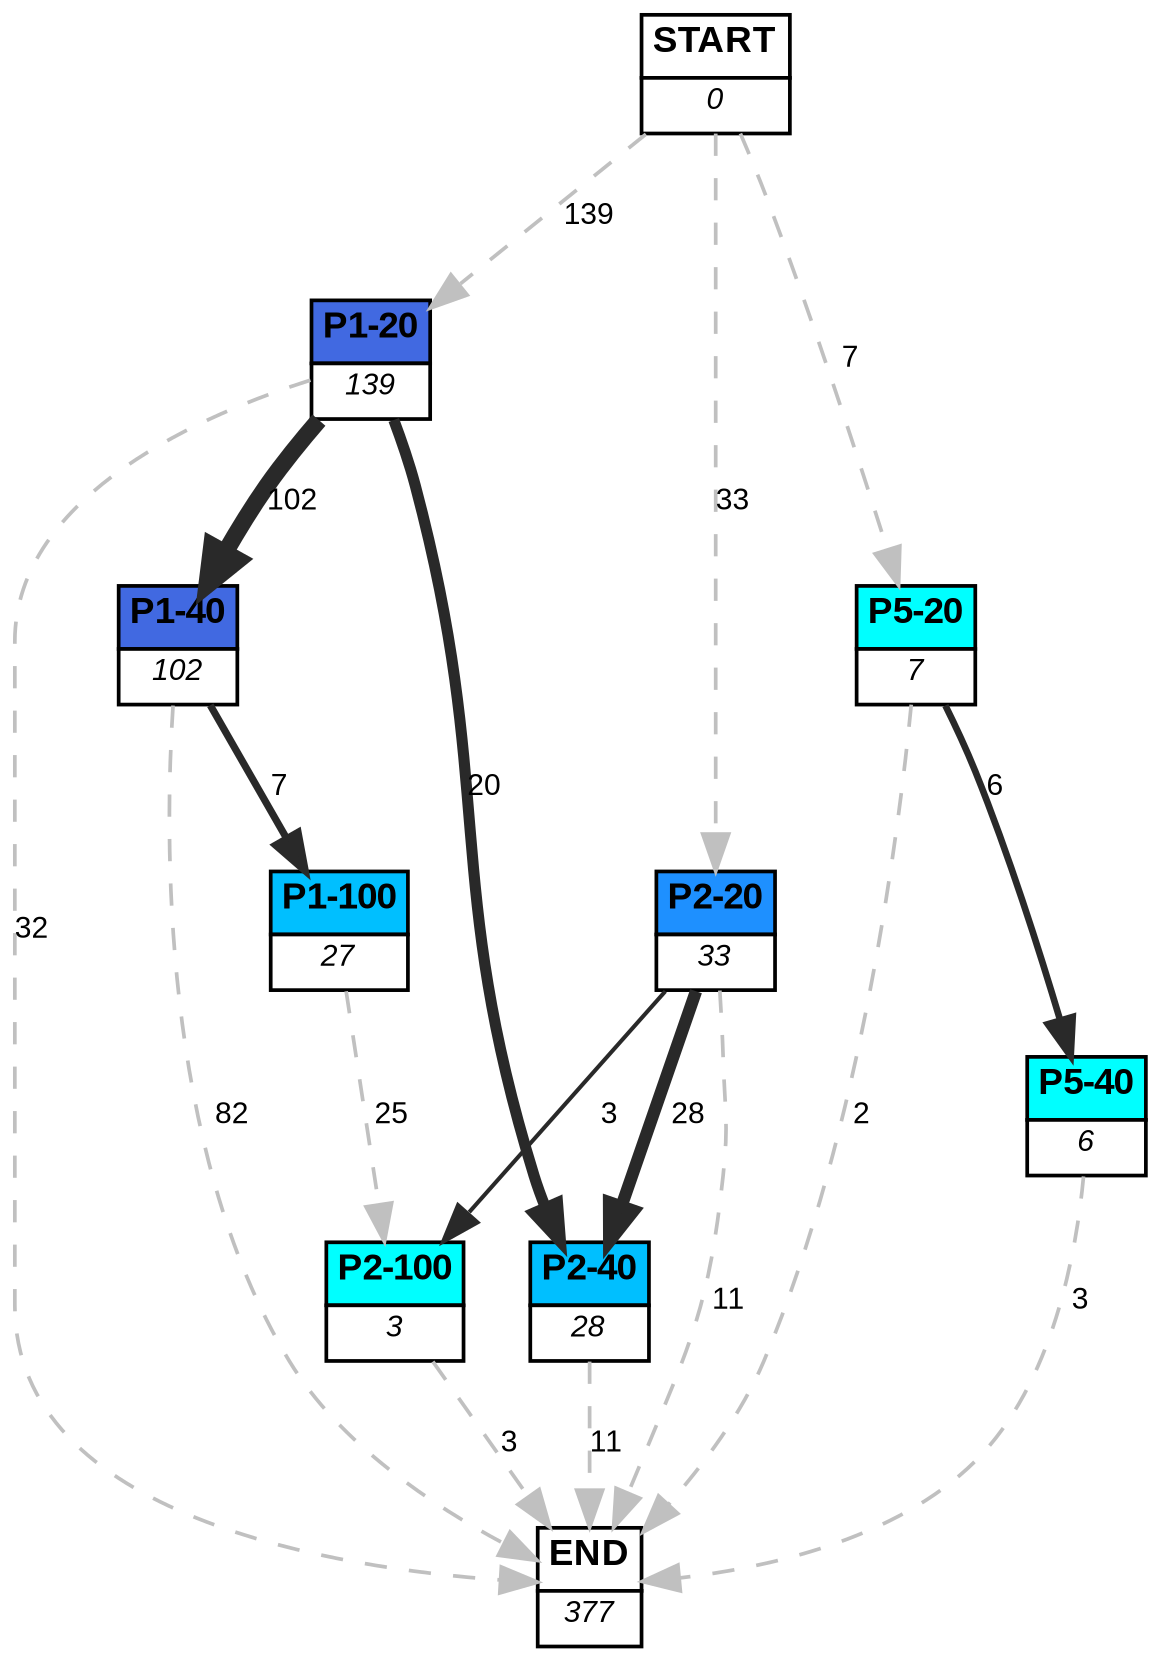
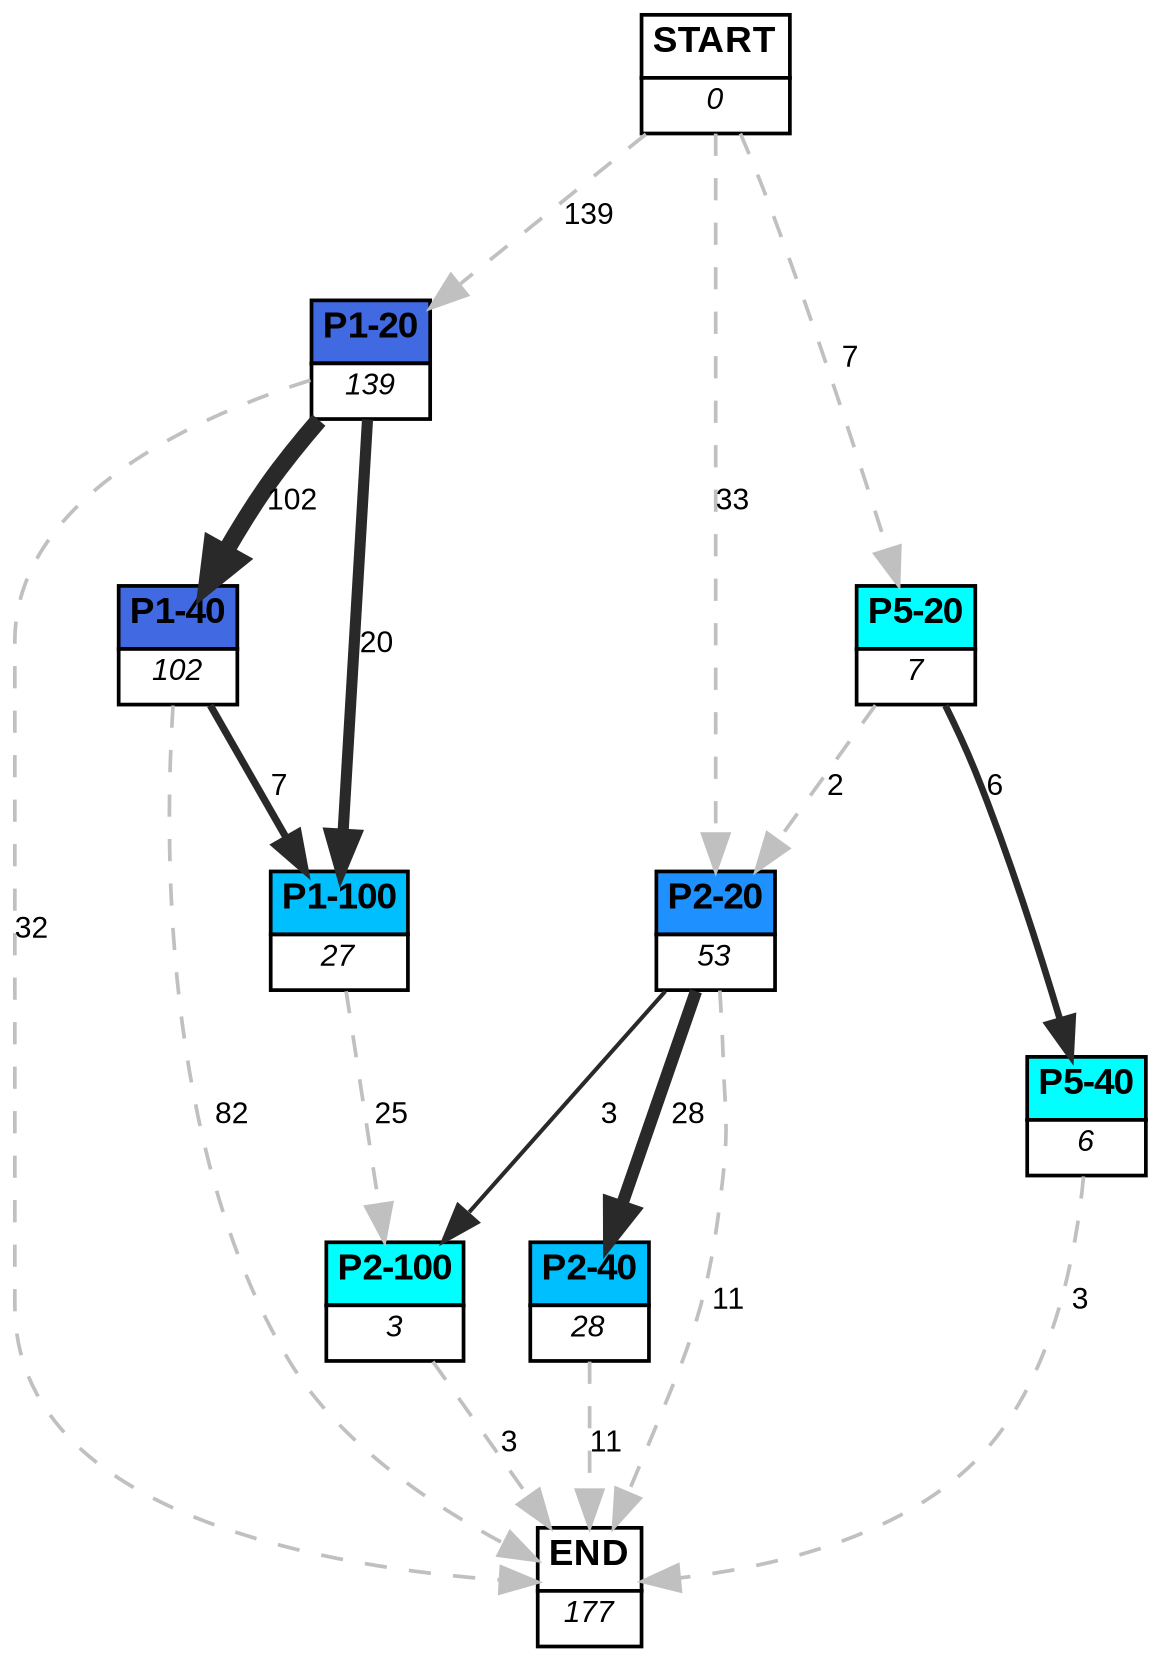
(469, 814) -> (355, 626)
(716, 957) -> (716, 957)
(841, 1122) -> (827, 773)
(590, 1613) -> (590, 1613)
